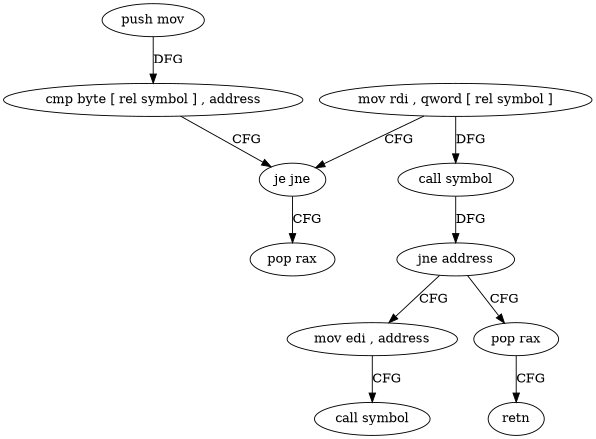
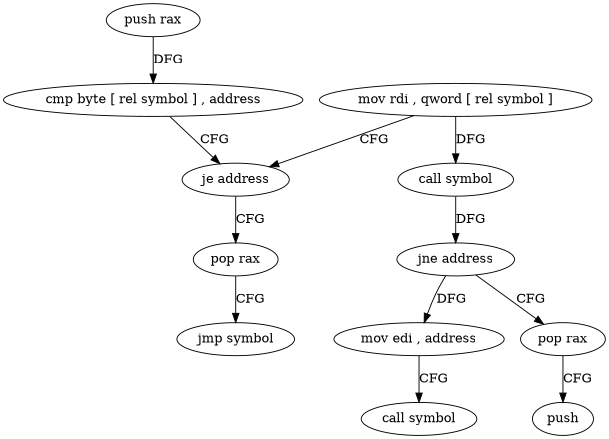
(153, 20) -> (153, 20)
(293, 180) -> (236, 180)
(434, 299) -> (452, 299)
none -> (236, 339)
(516, 419) -> (563, 419)
